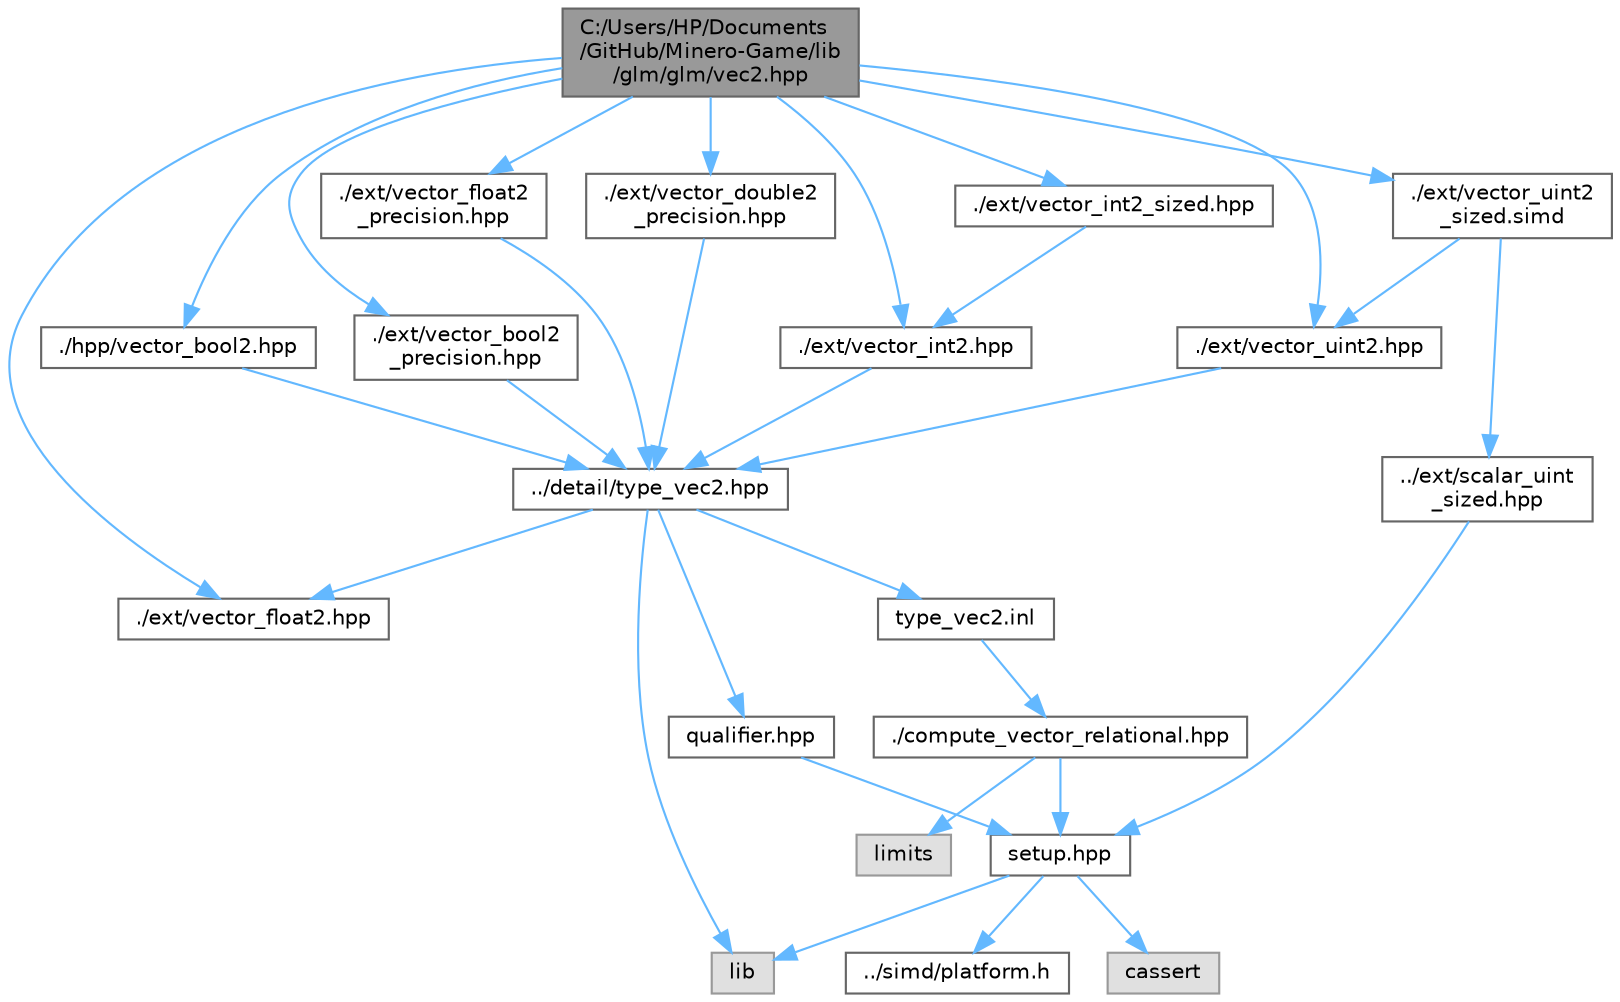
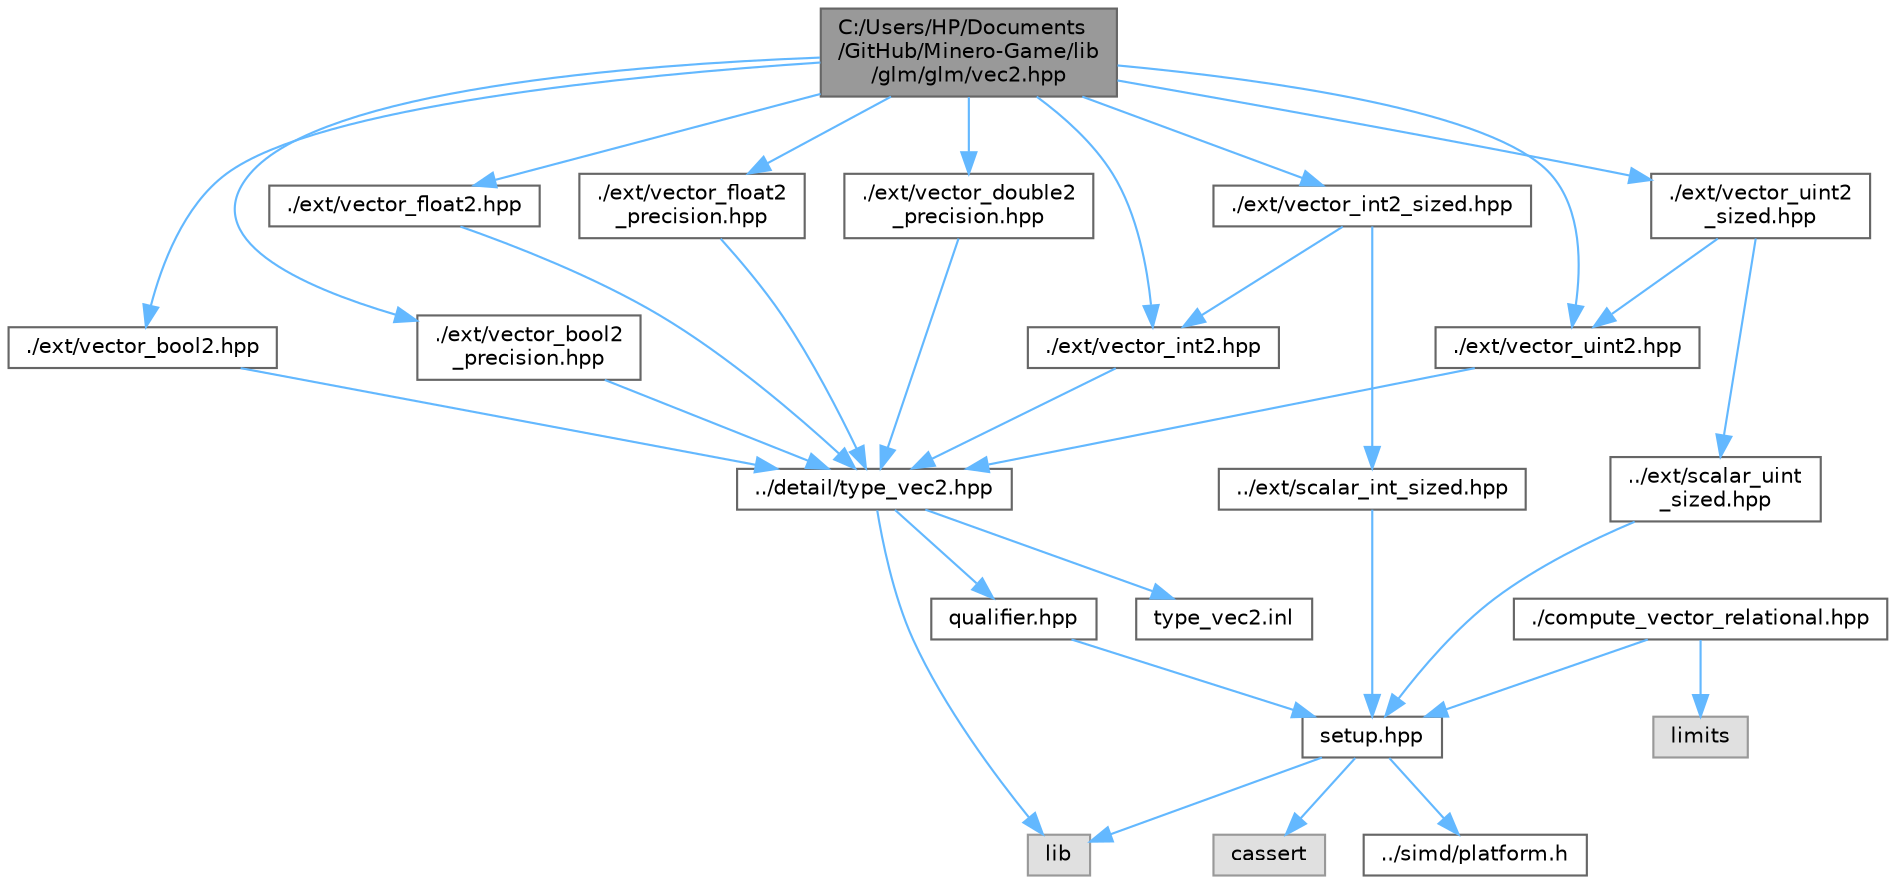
(1502, 206) -> (1761, 206)
(178, 348) -> (143, 348)
none -> (1372, 489)
(462, 551) -> (663, 318)
(1006, 670) -> none
